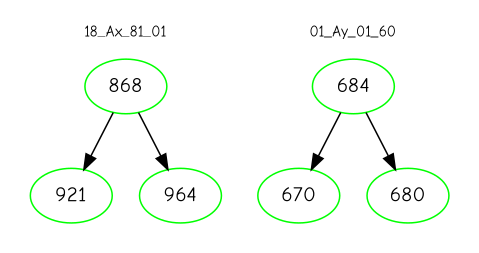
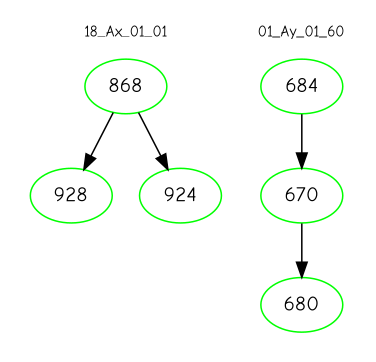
(126, 33) -> (126, 33)
(377, 134) -> (302, 243)
(71, 196) -> (71, 196)
(180, 196) -> (180, 196)
